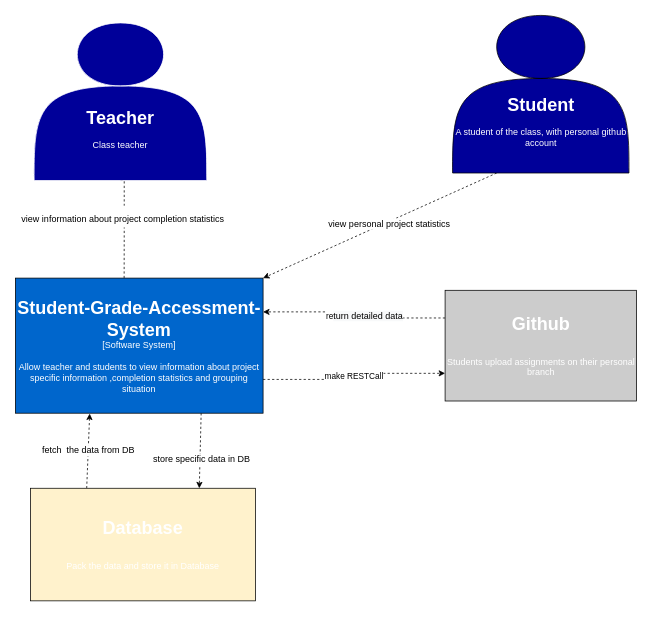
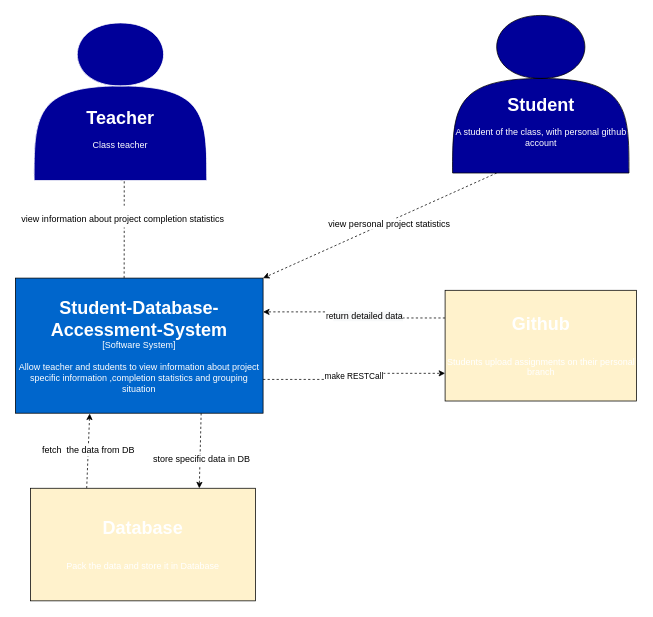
(139, 345) -> (139, 345)
(540, 345) -> (540, 345)
